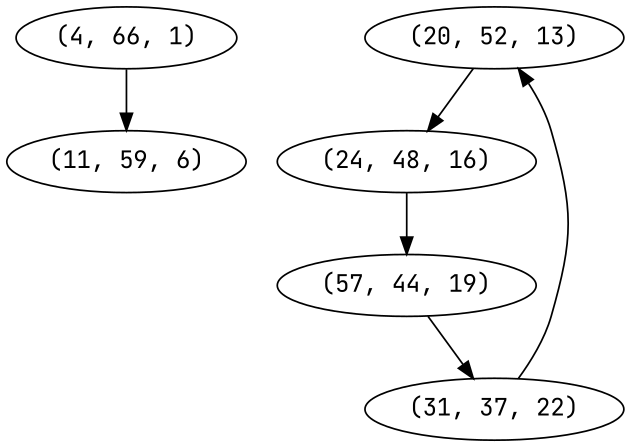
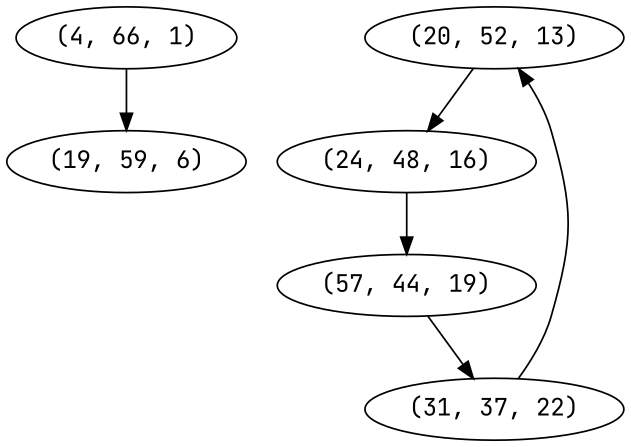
(126, 162) -> (126, 162)
